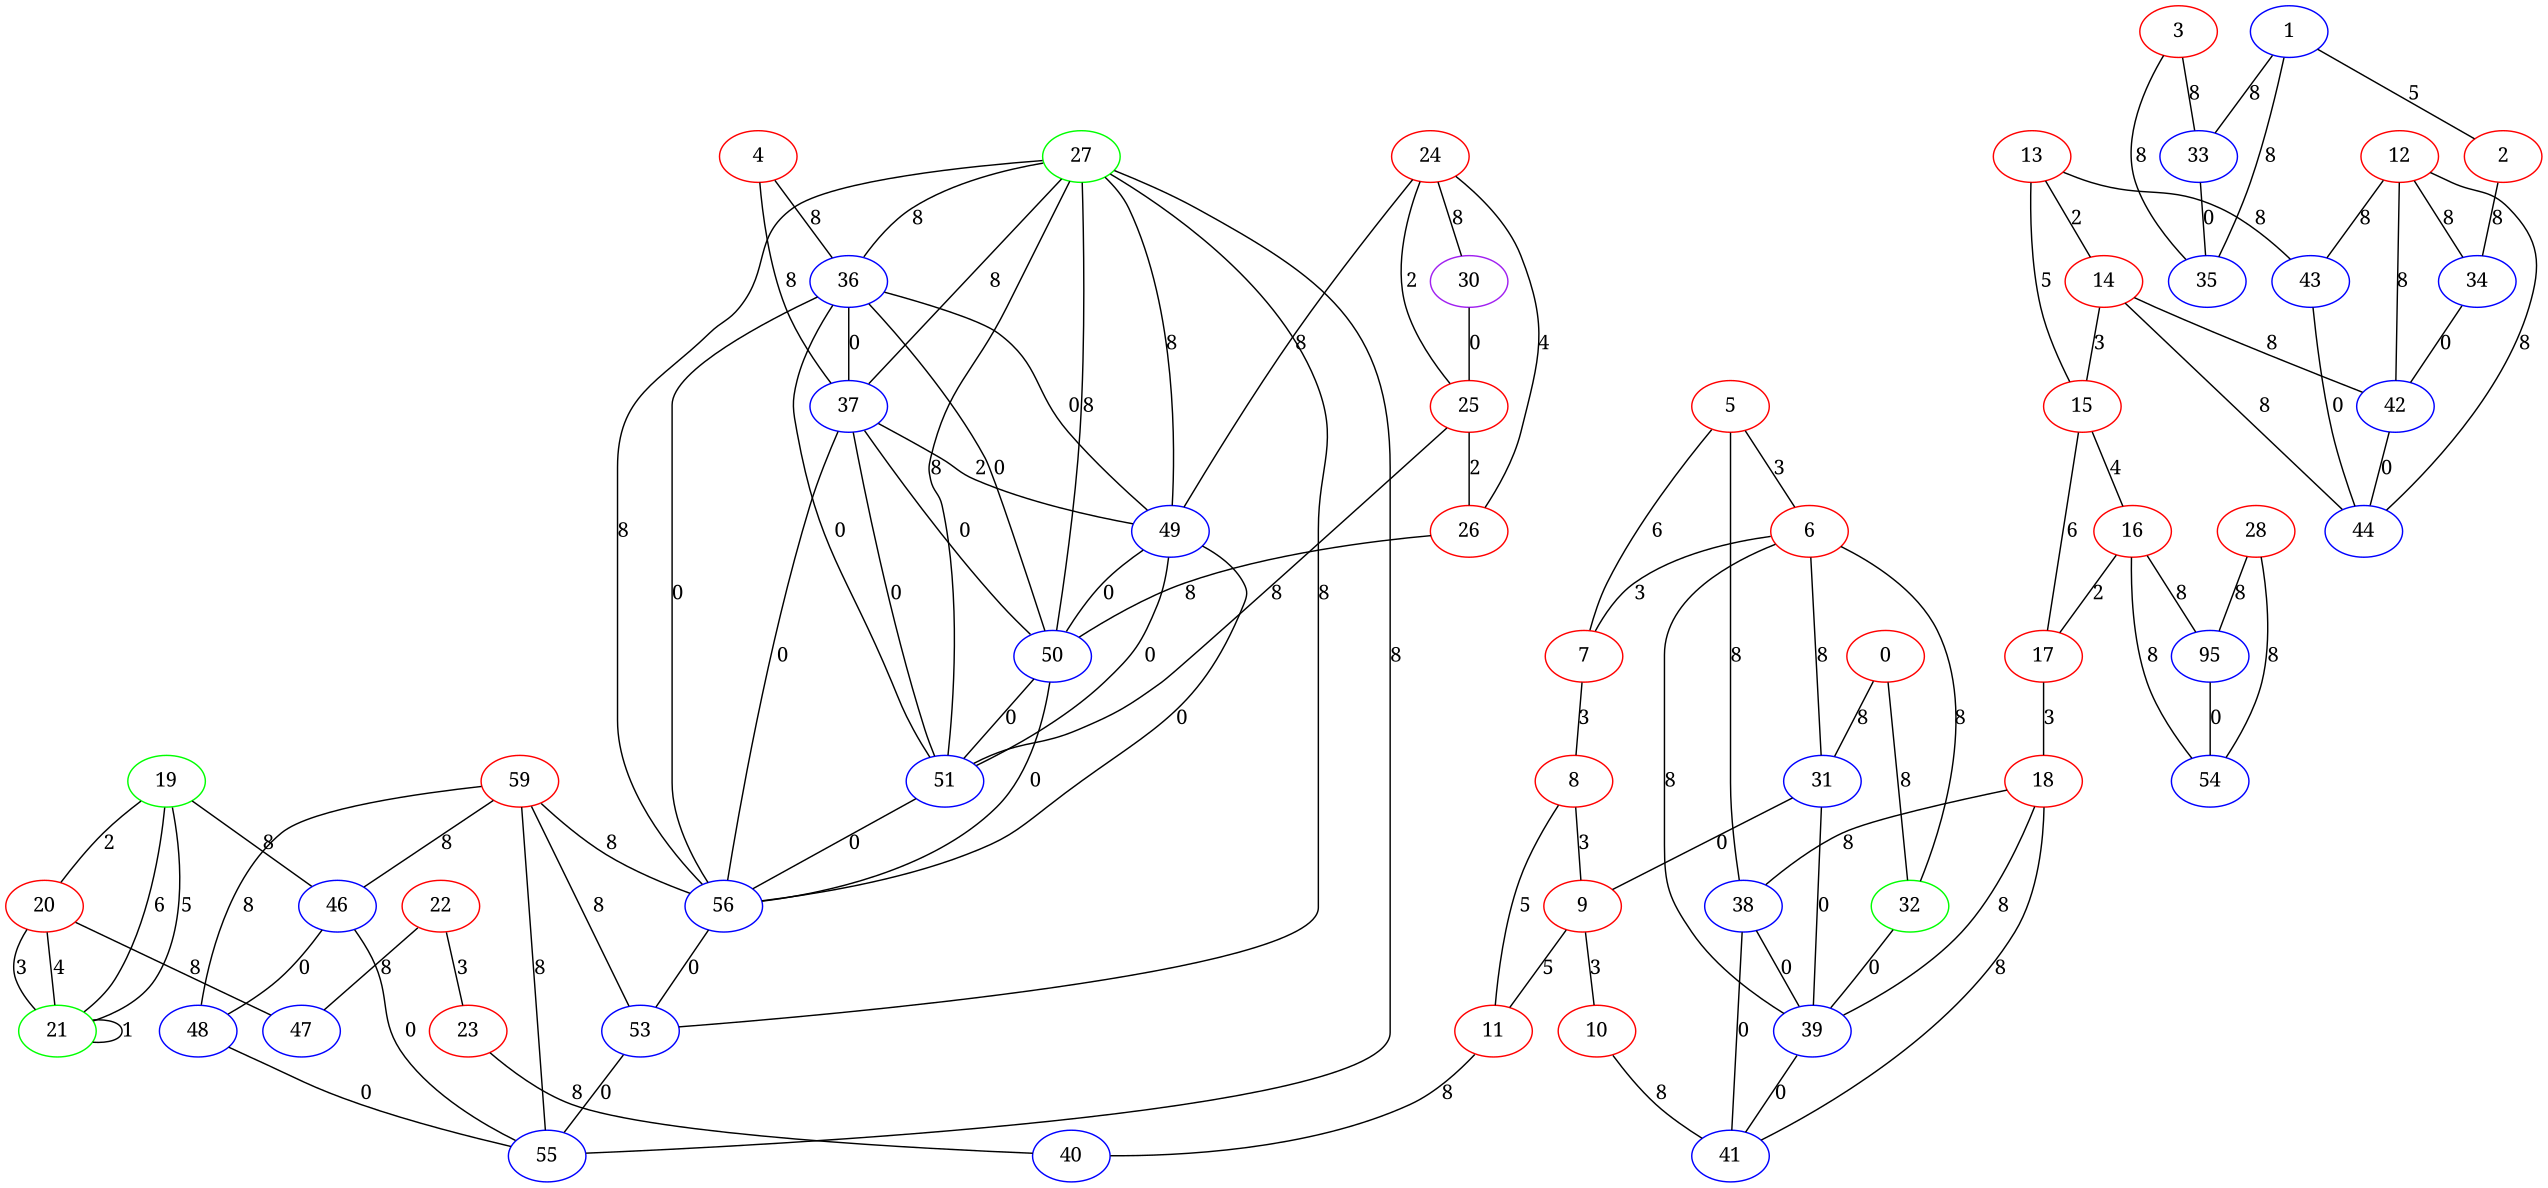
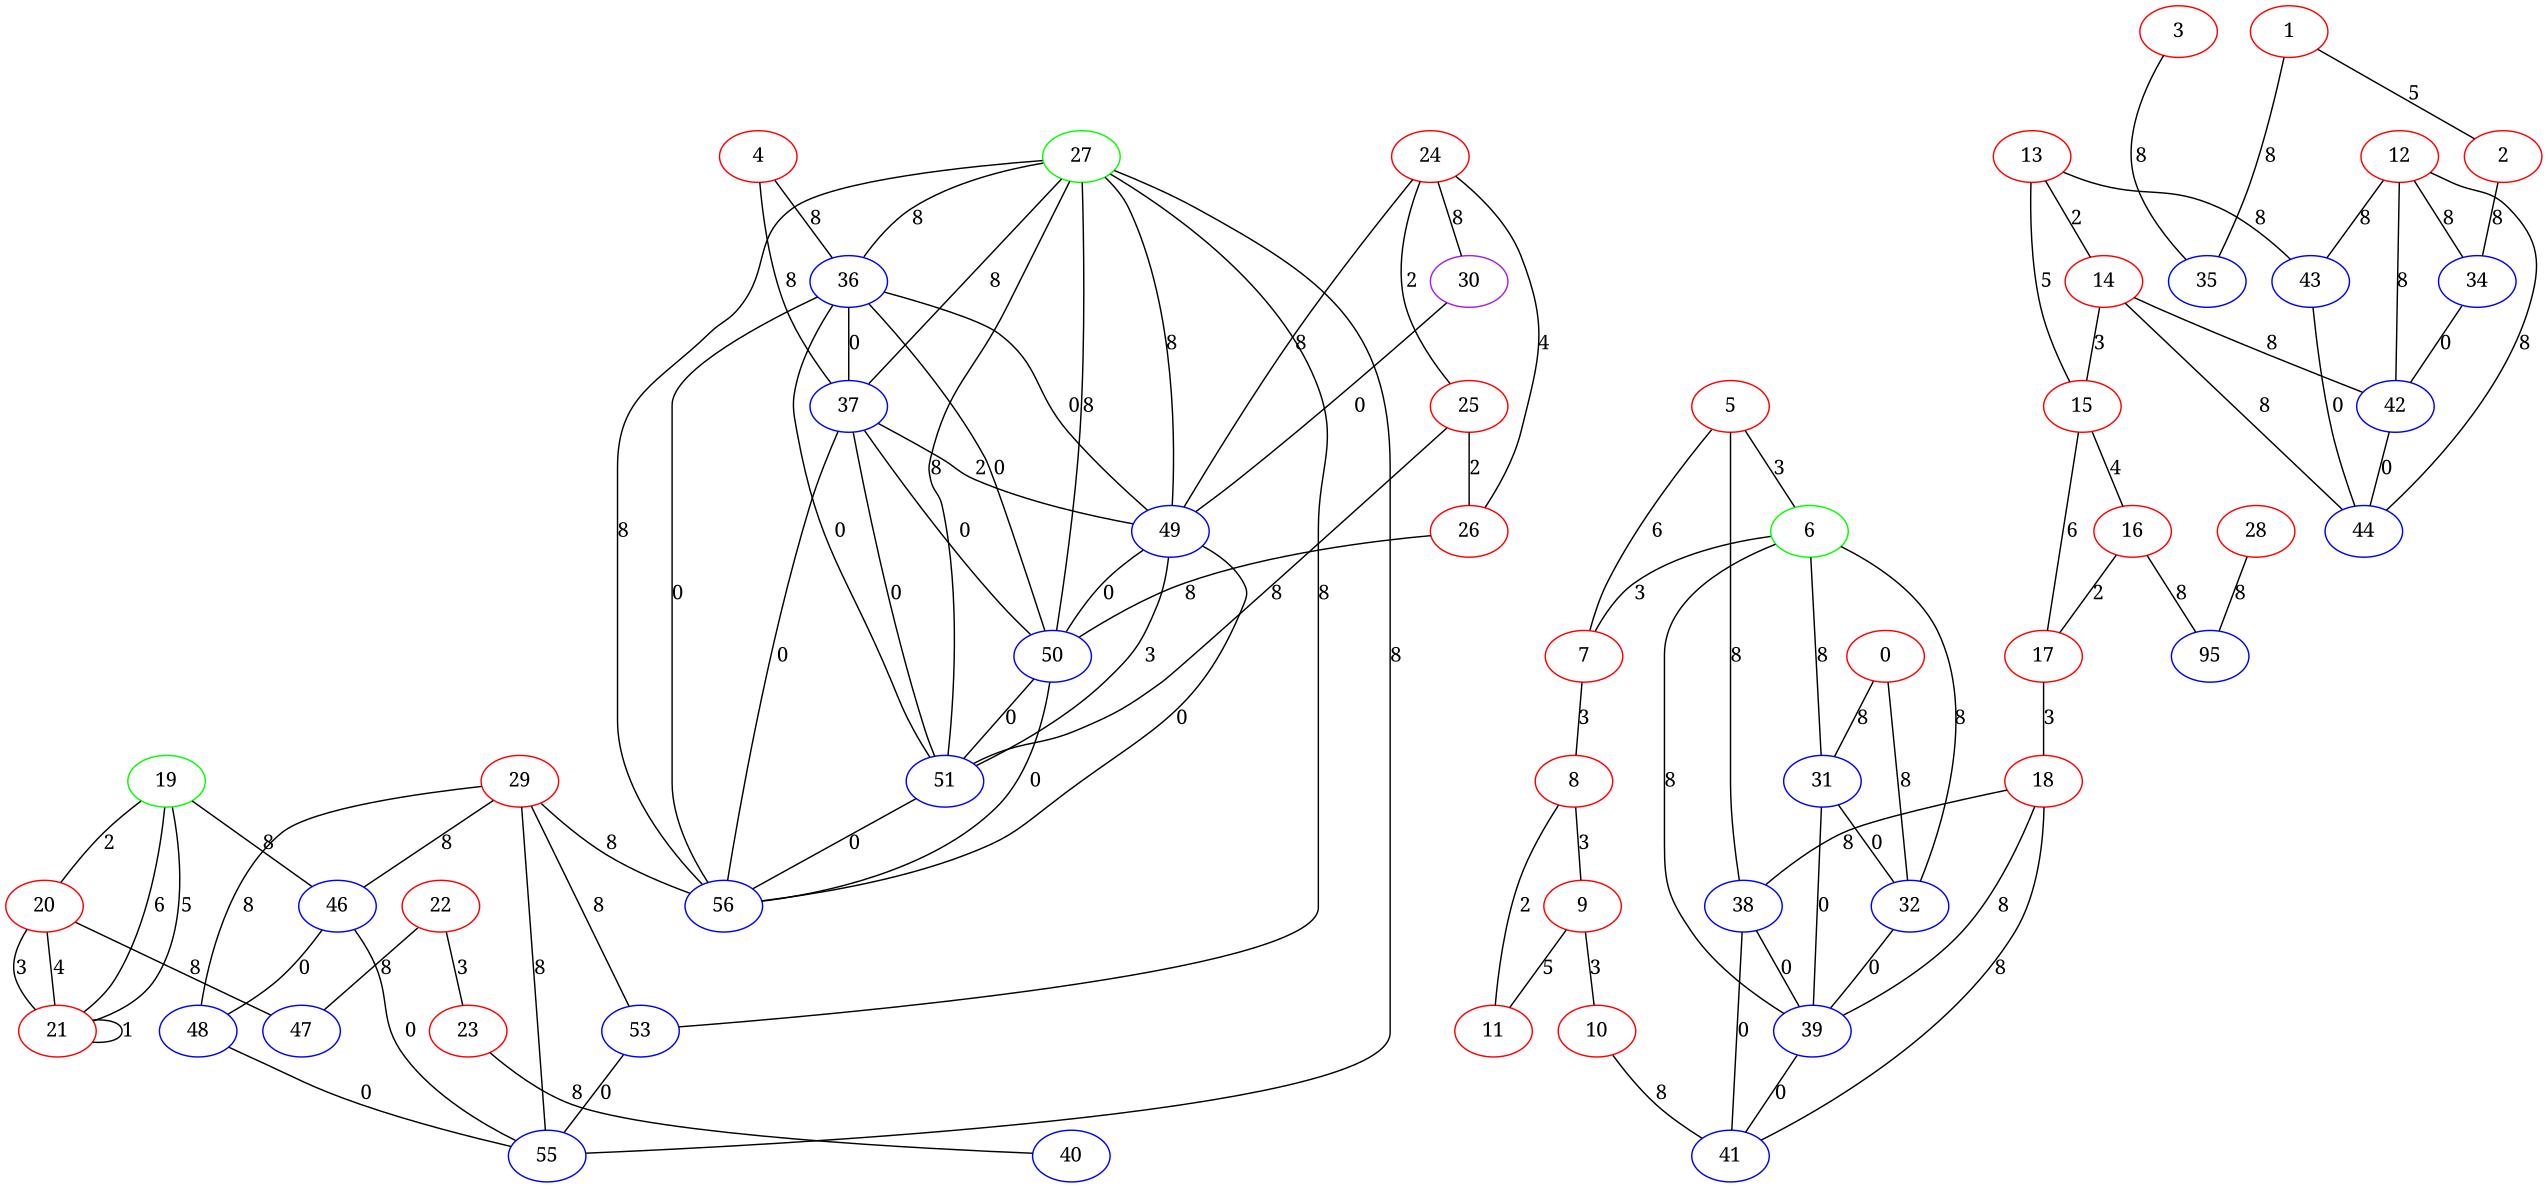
(2289, 32) -> (2289, 32)
(2199, 157) -> none
(1469, 344) -> (1336, 399)
(1810, 531) -> (1810, 531)
(1150, 656) -> (1150, 656)
(520, 781) -> (520, 781)
(2210, 781) -> none
(1703, 844) -> (1866, 844)
(1525, 906) -> (1525, 906)
(1910, 906) -> (1910, 906)
(682, 969) -> none
(57, 1031) -> (57, 1031)
(1303, 1138) -> none
